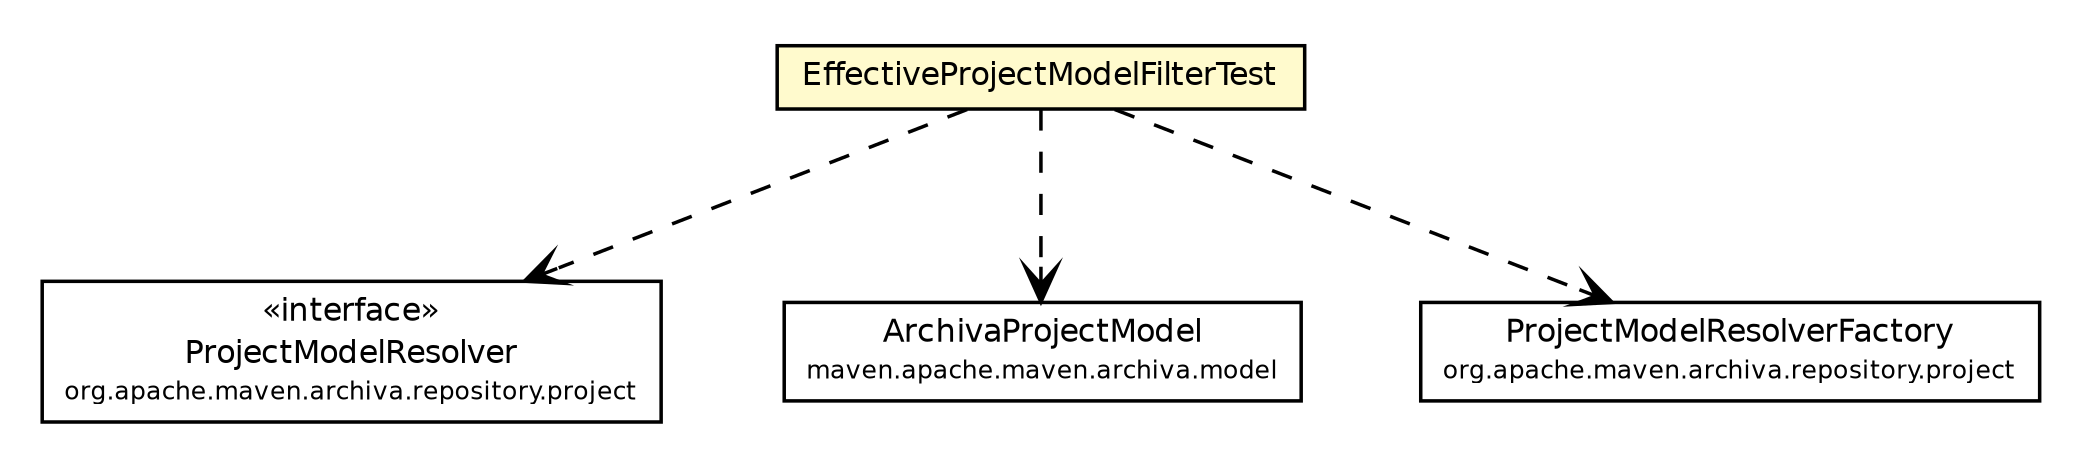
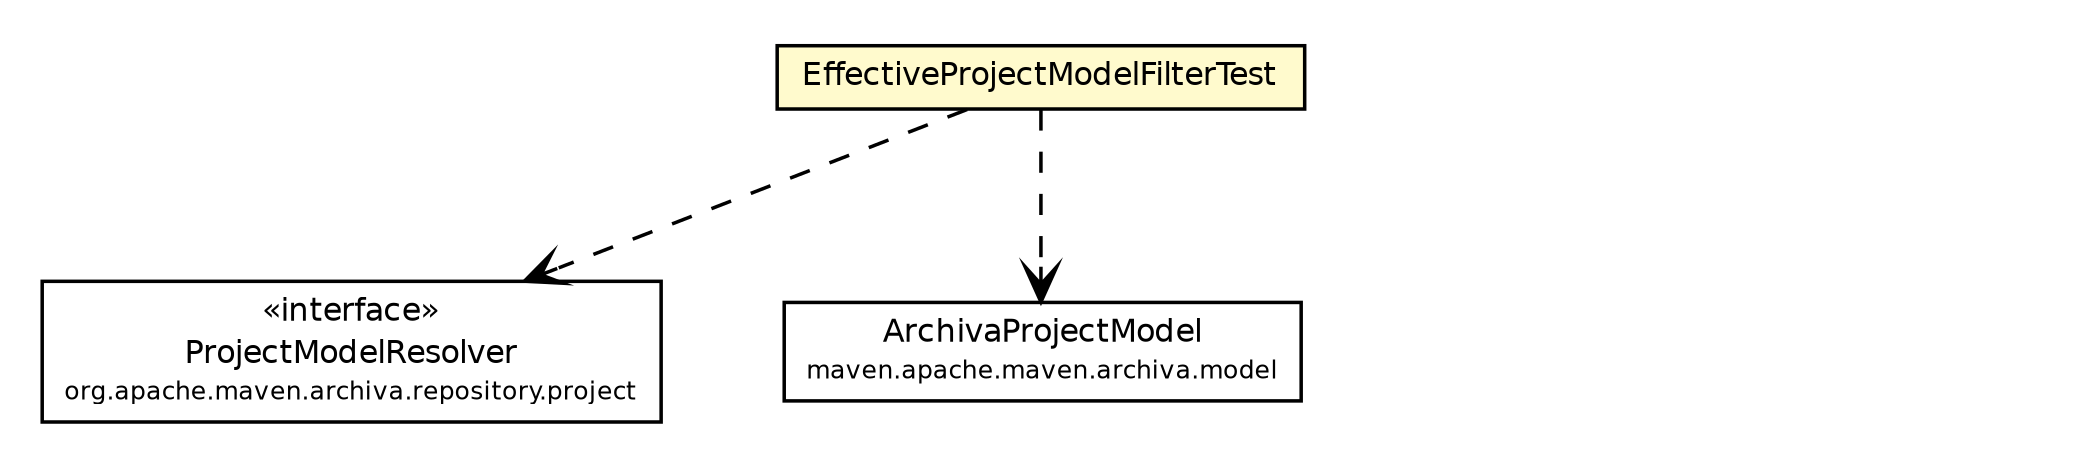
(1730, 352) -> none
